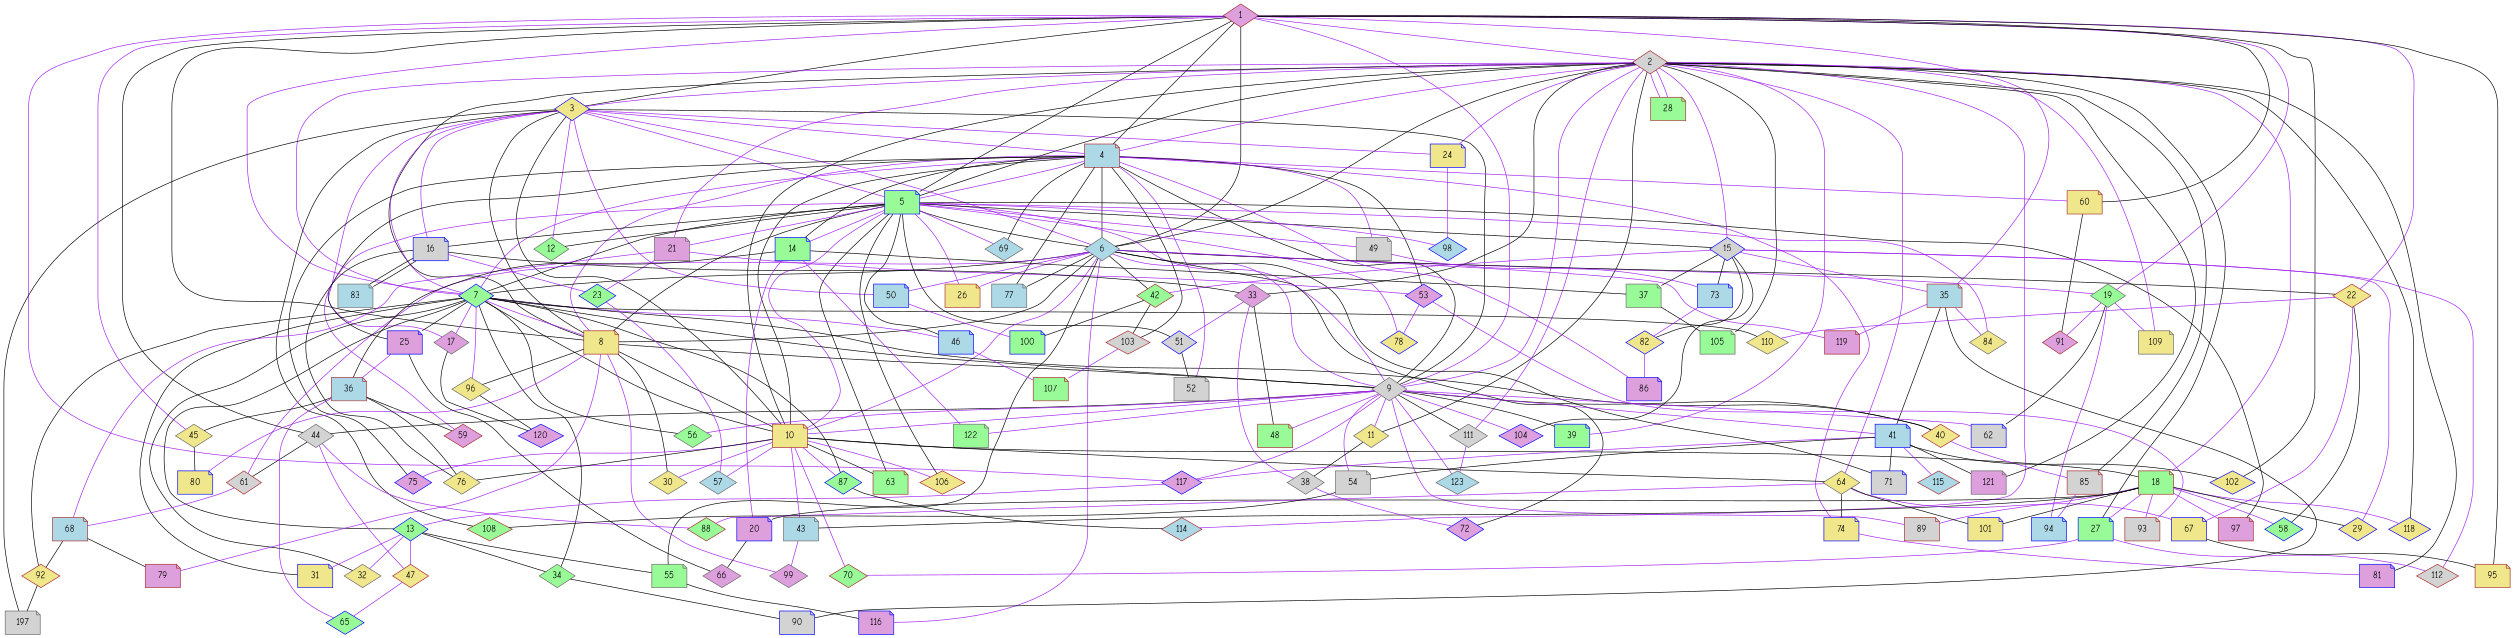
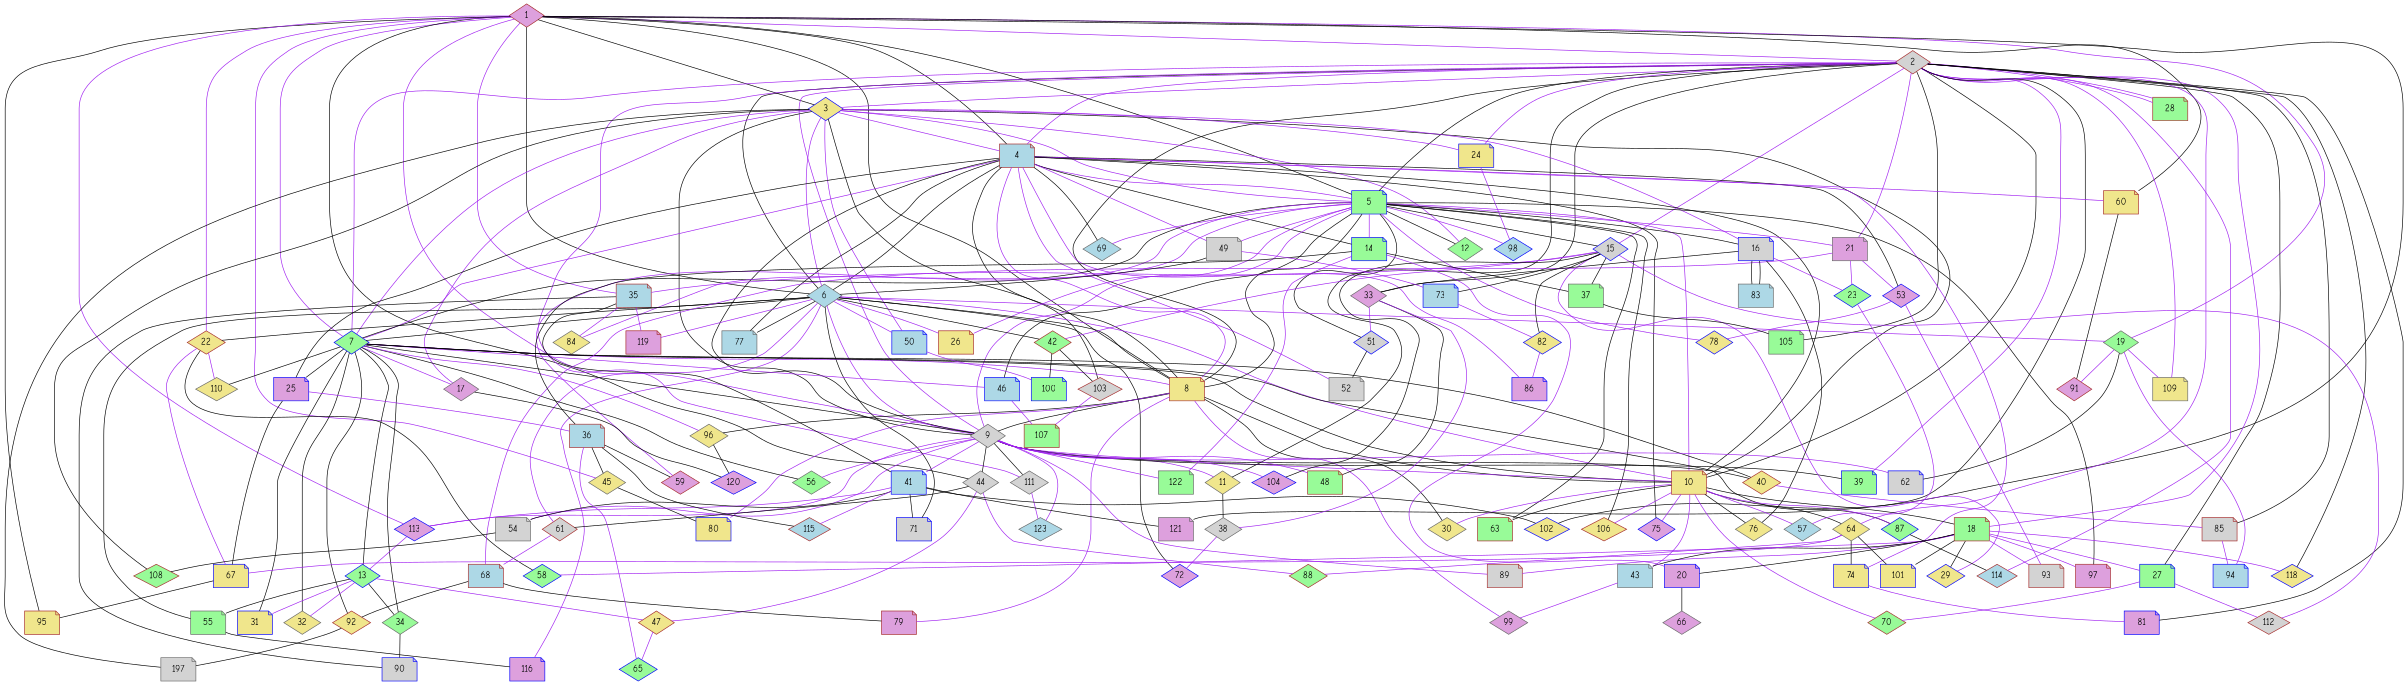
(1003, 232) -> (969, 286)
(417, 430) -> (664, 498)
(547, 476) -> (249, 480)
(1182, 483) -> (414, 529)
